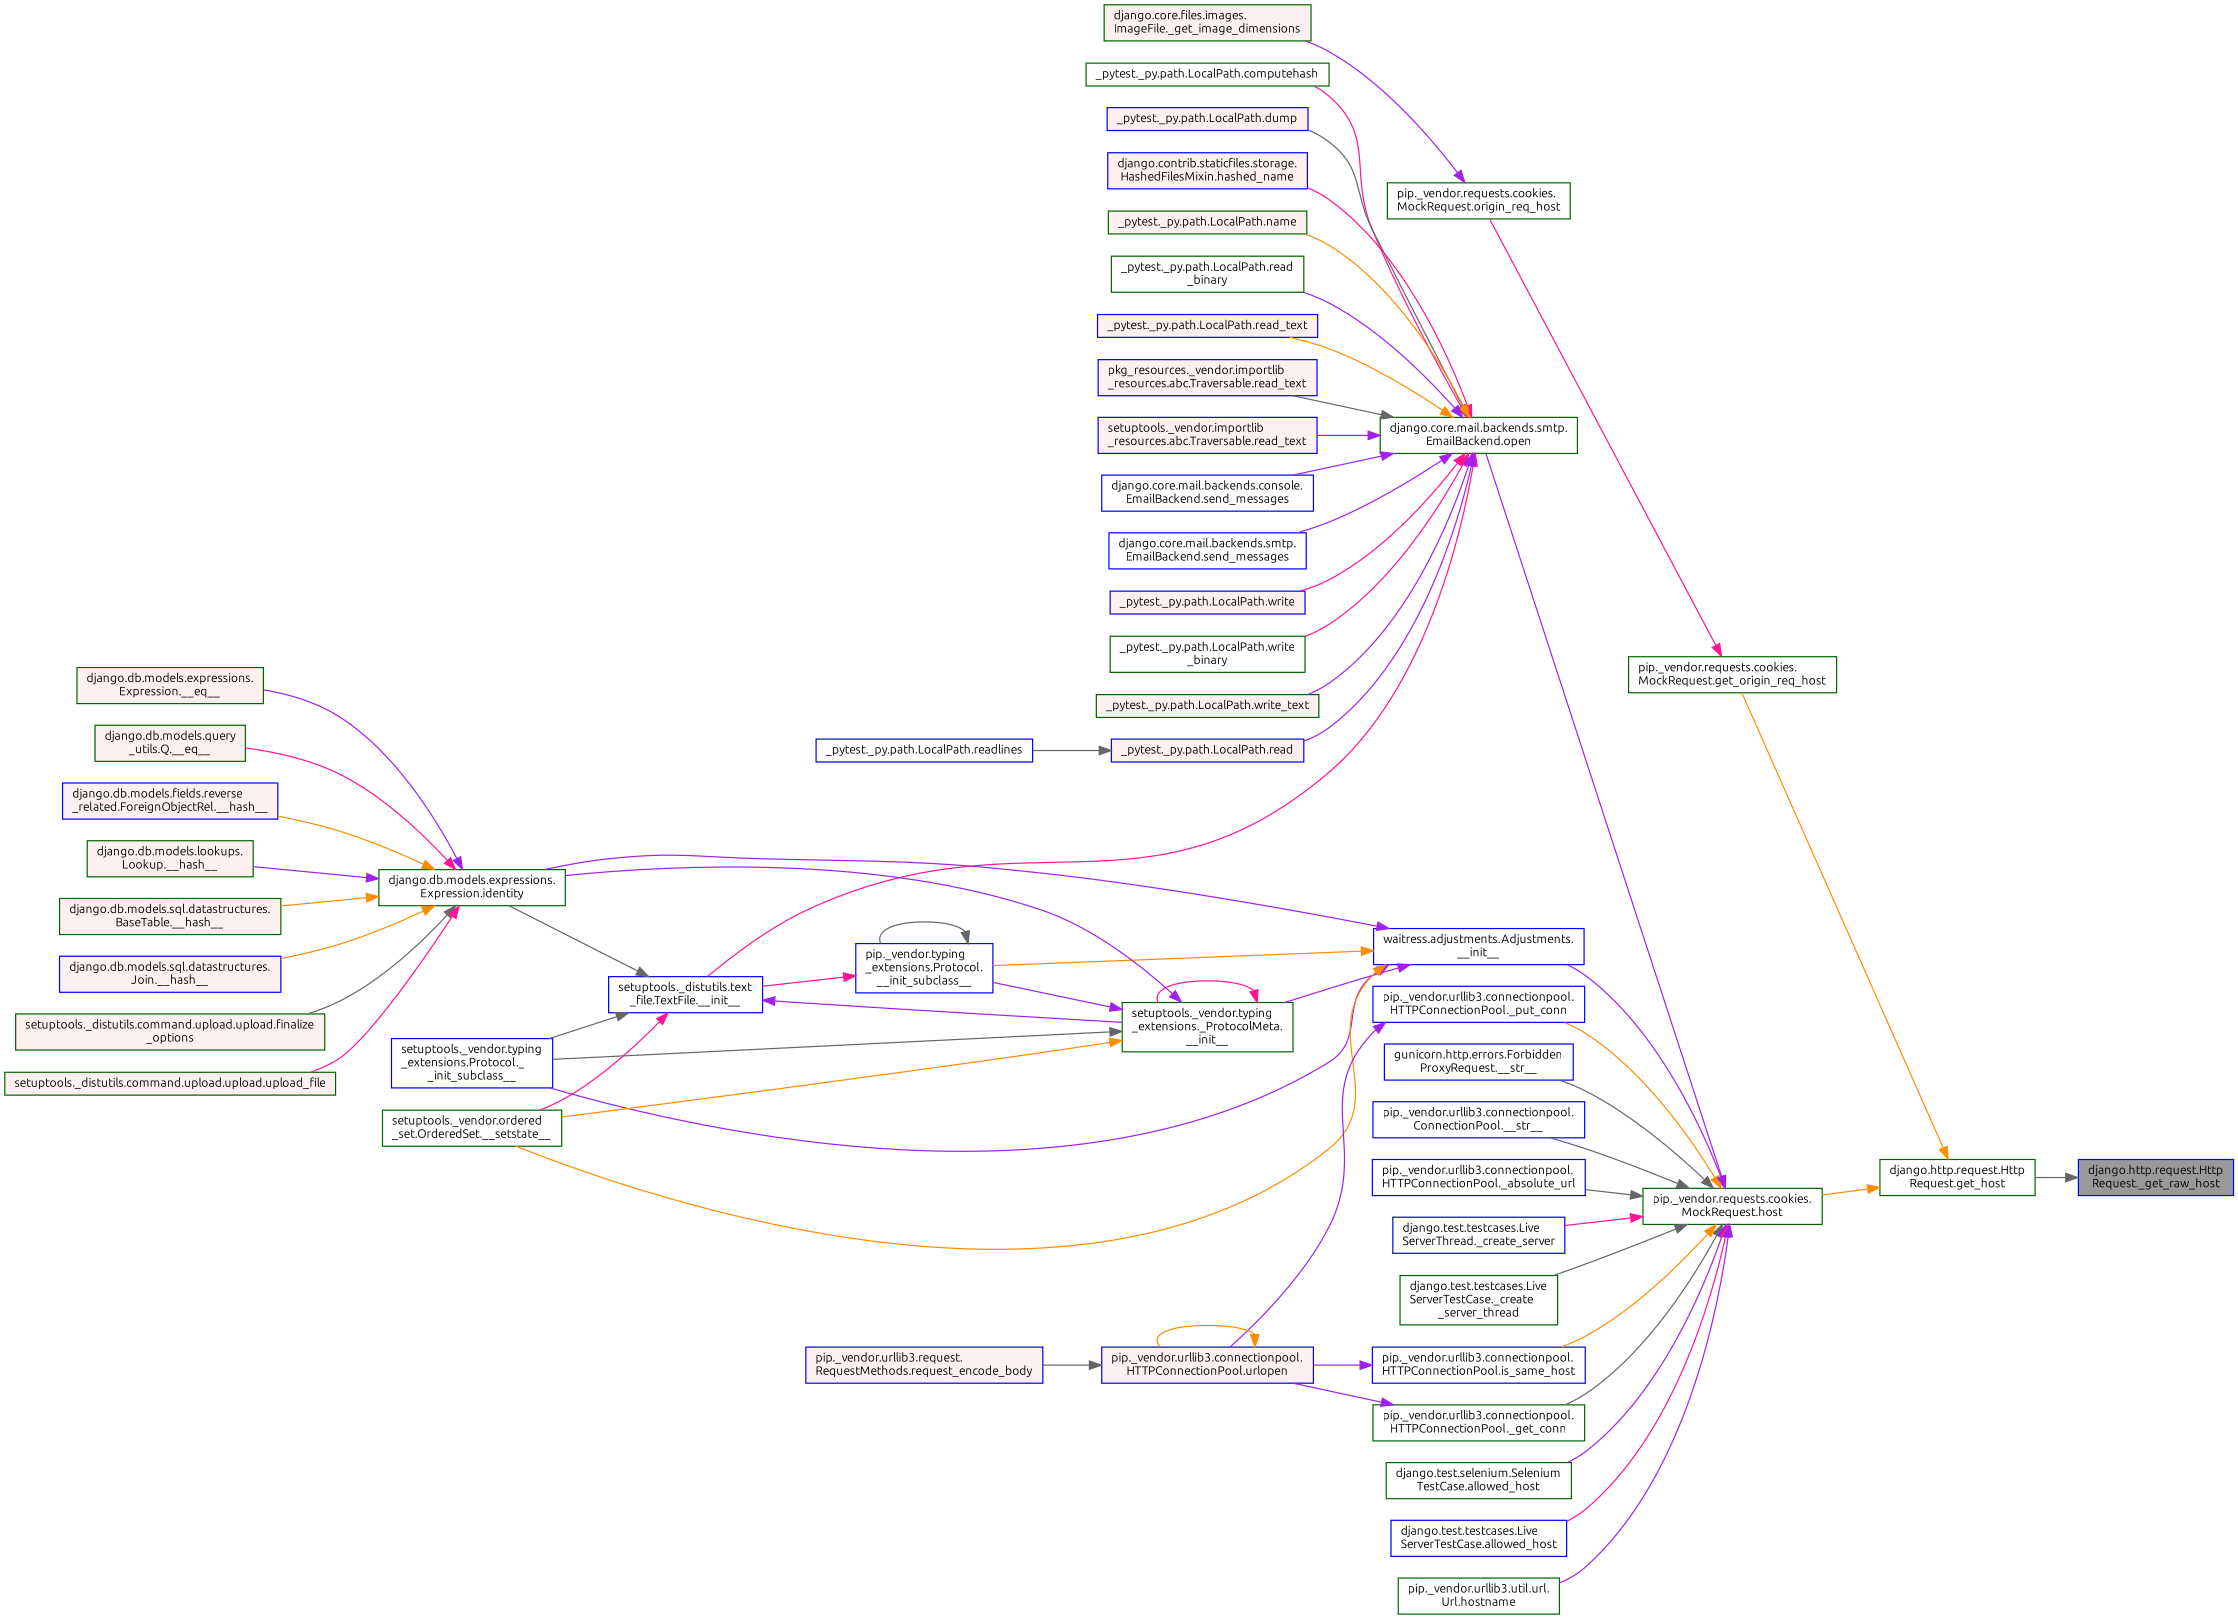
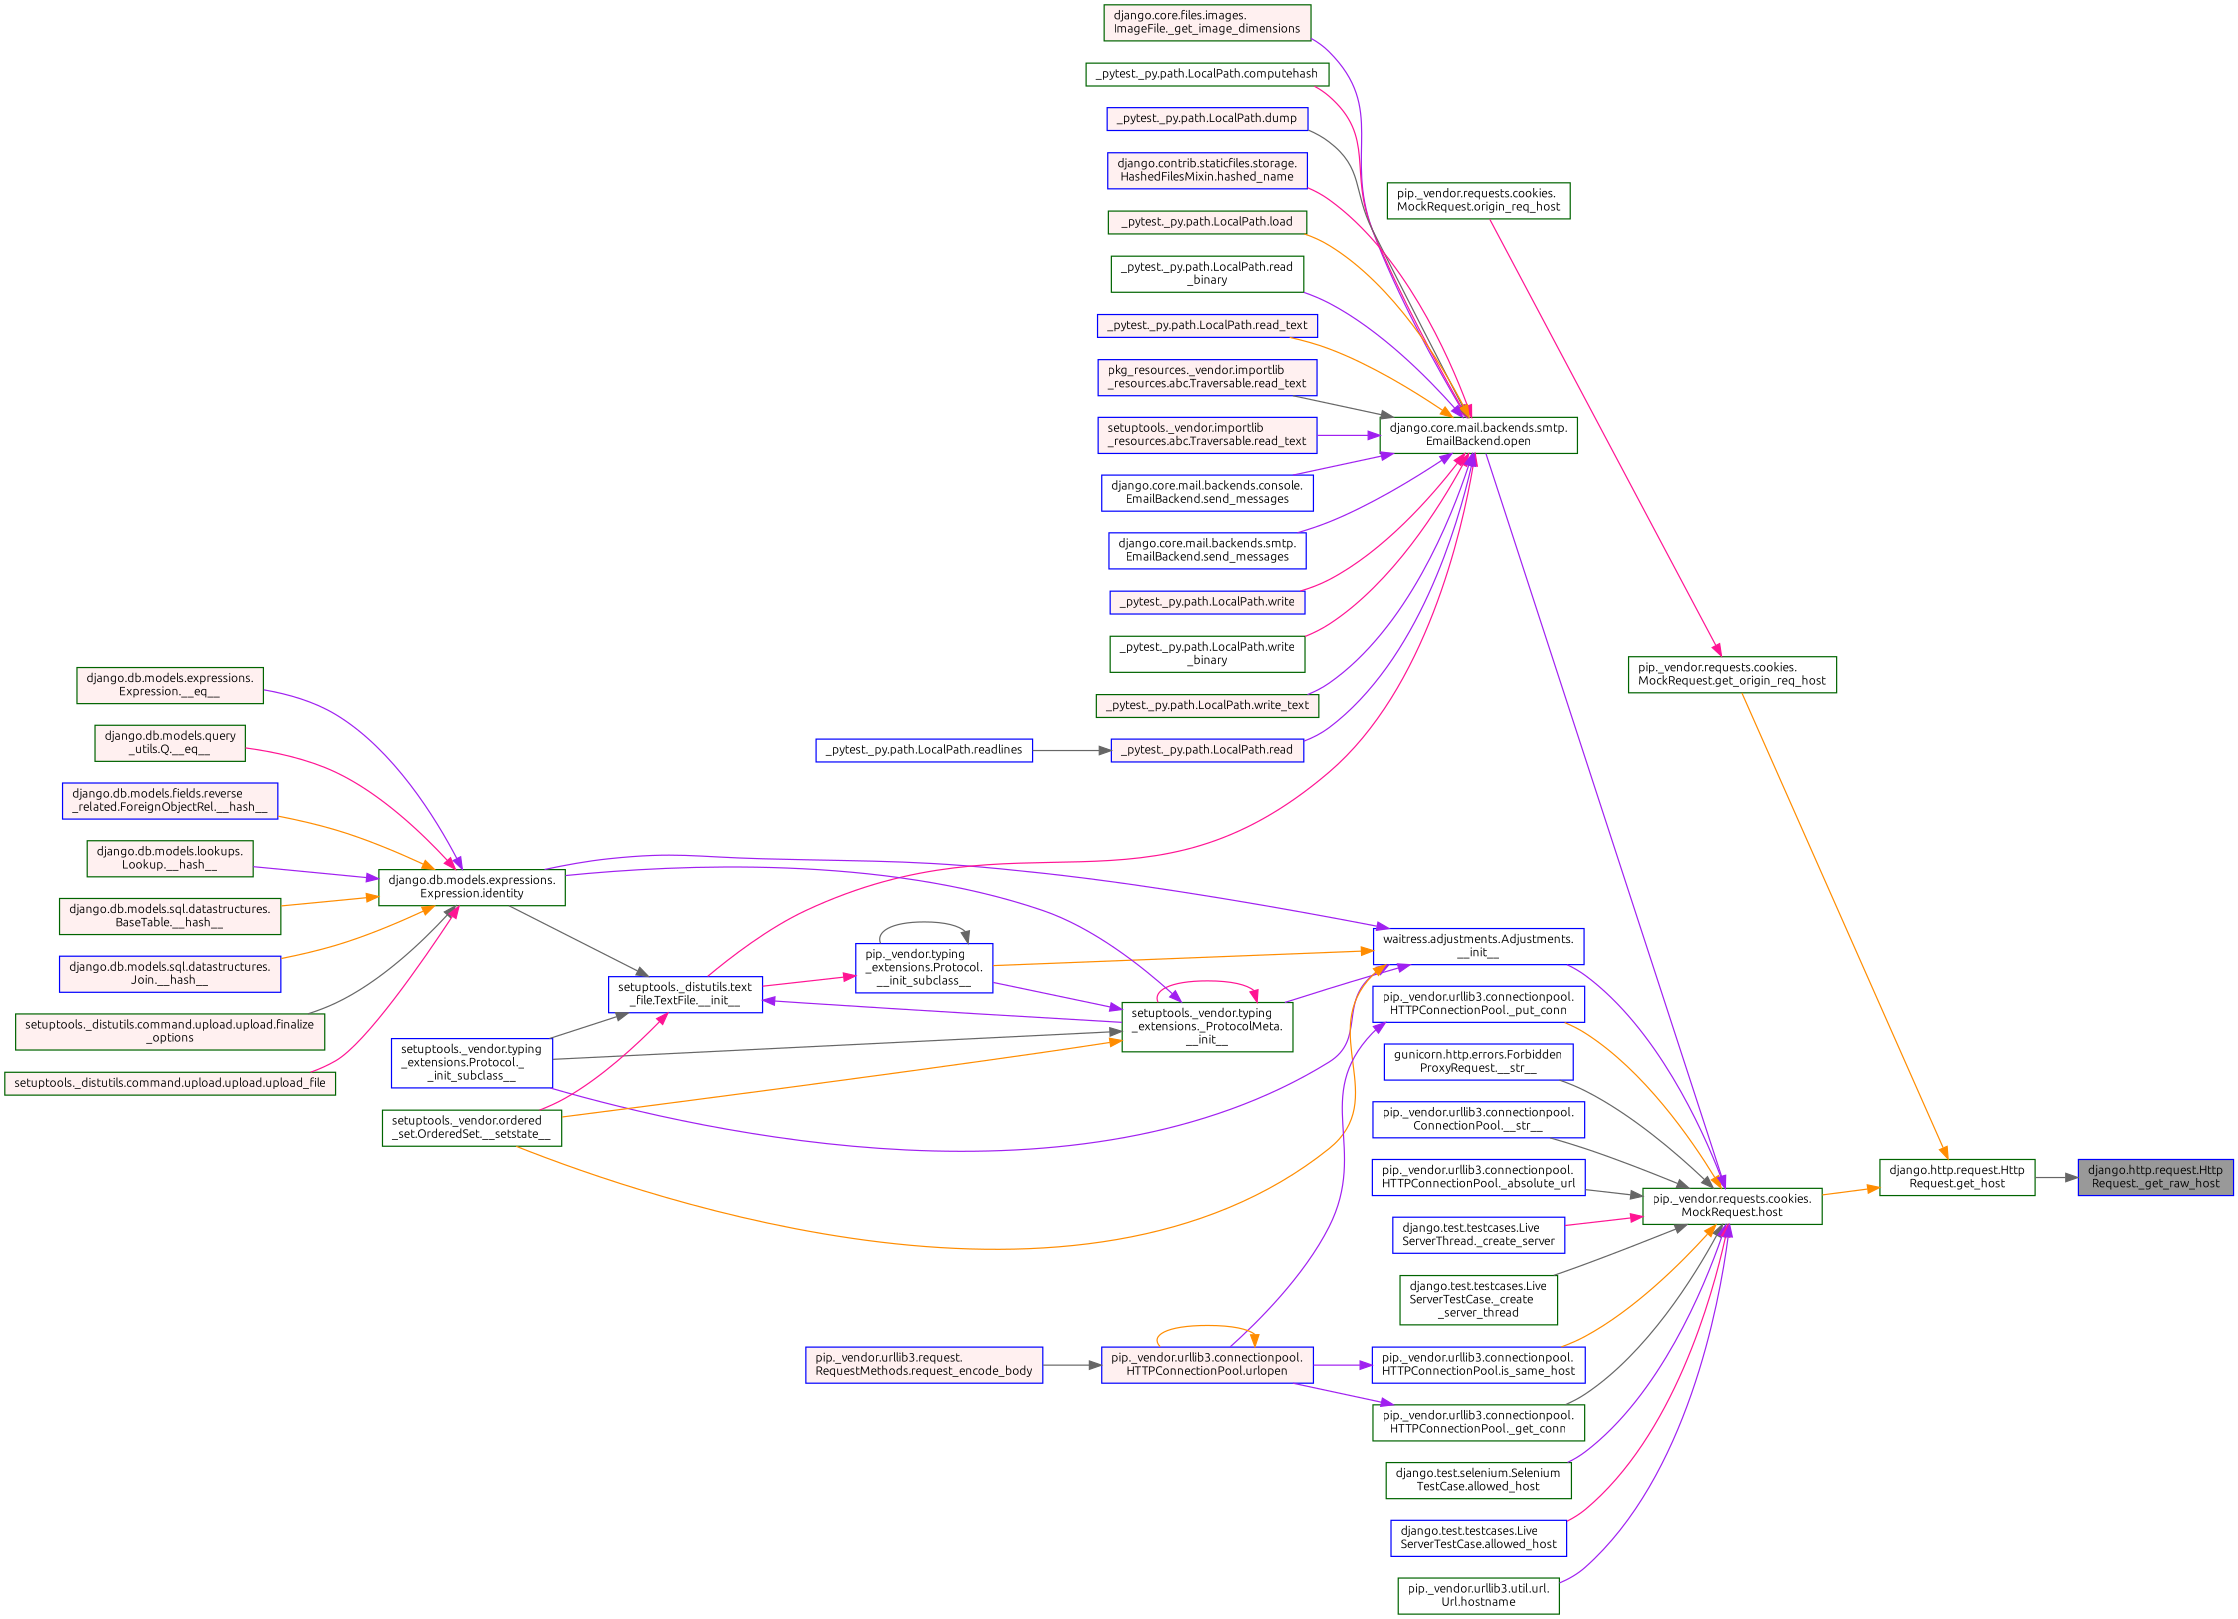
(1390, 97) -> (1361, 122)
(1208, 223) -> (1208, 223)
